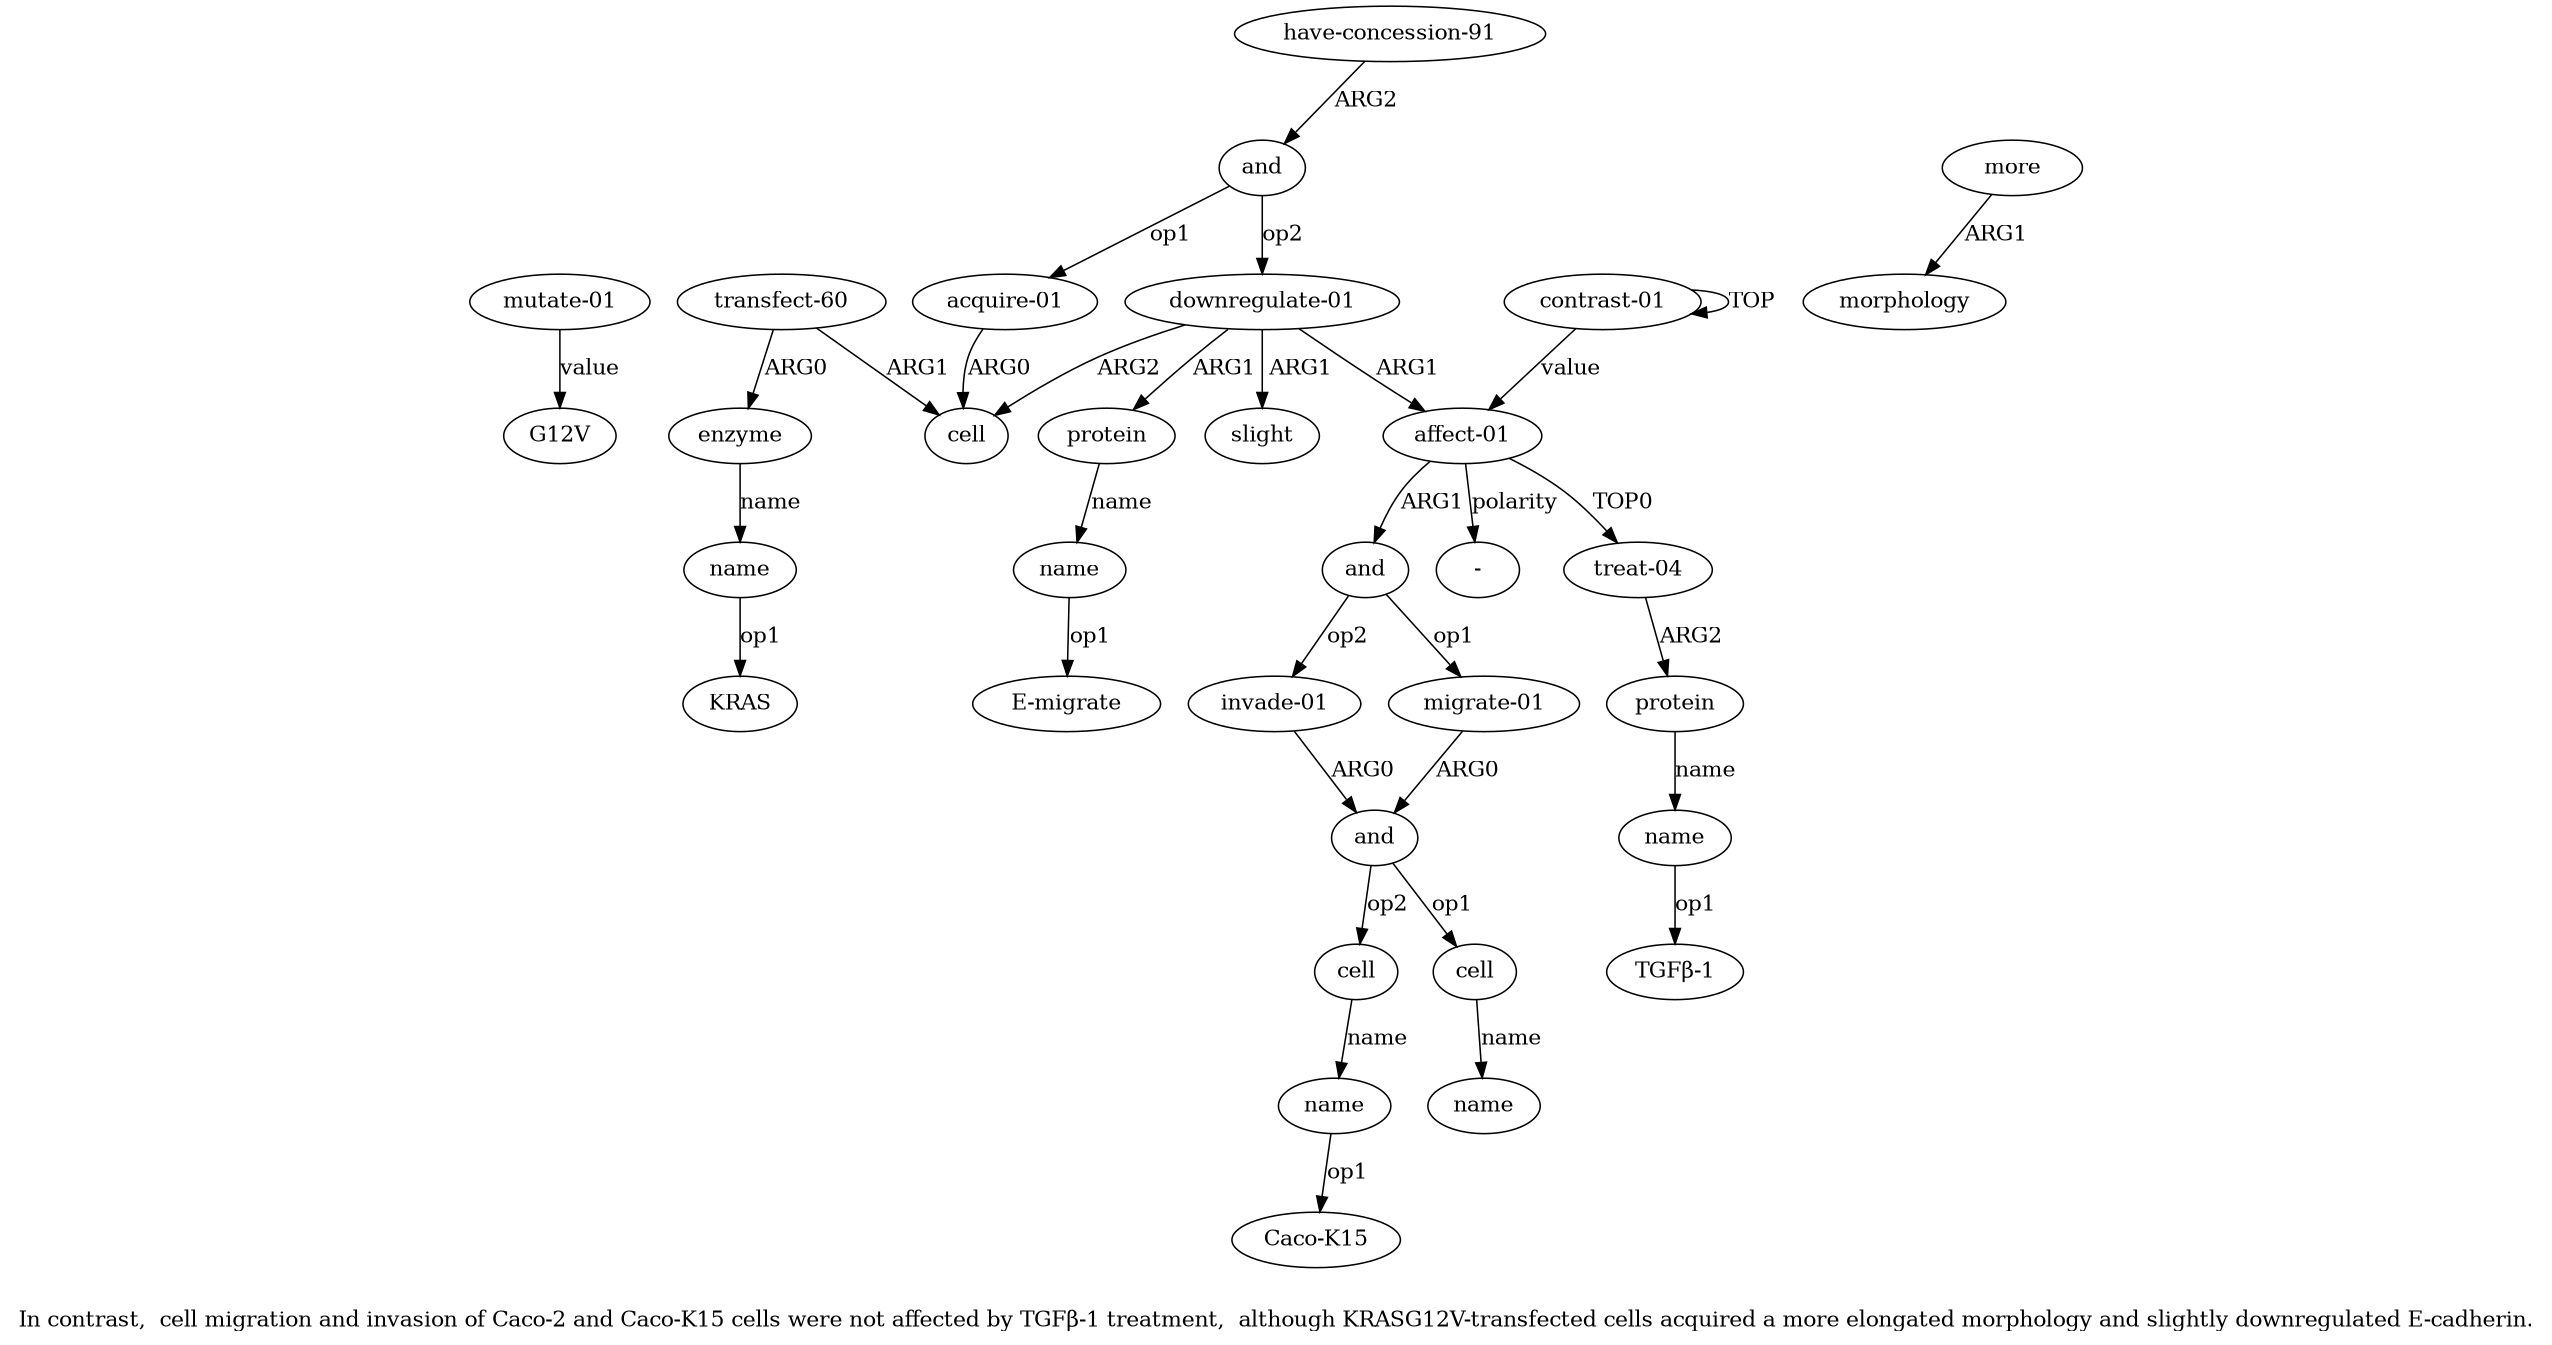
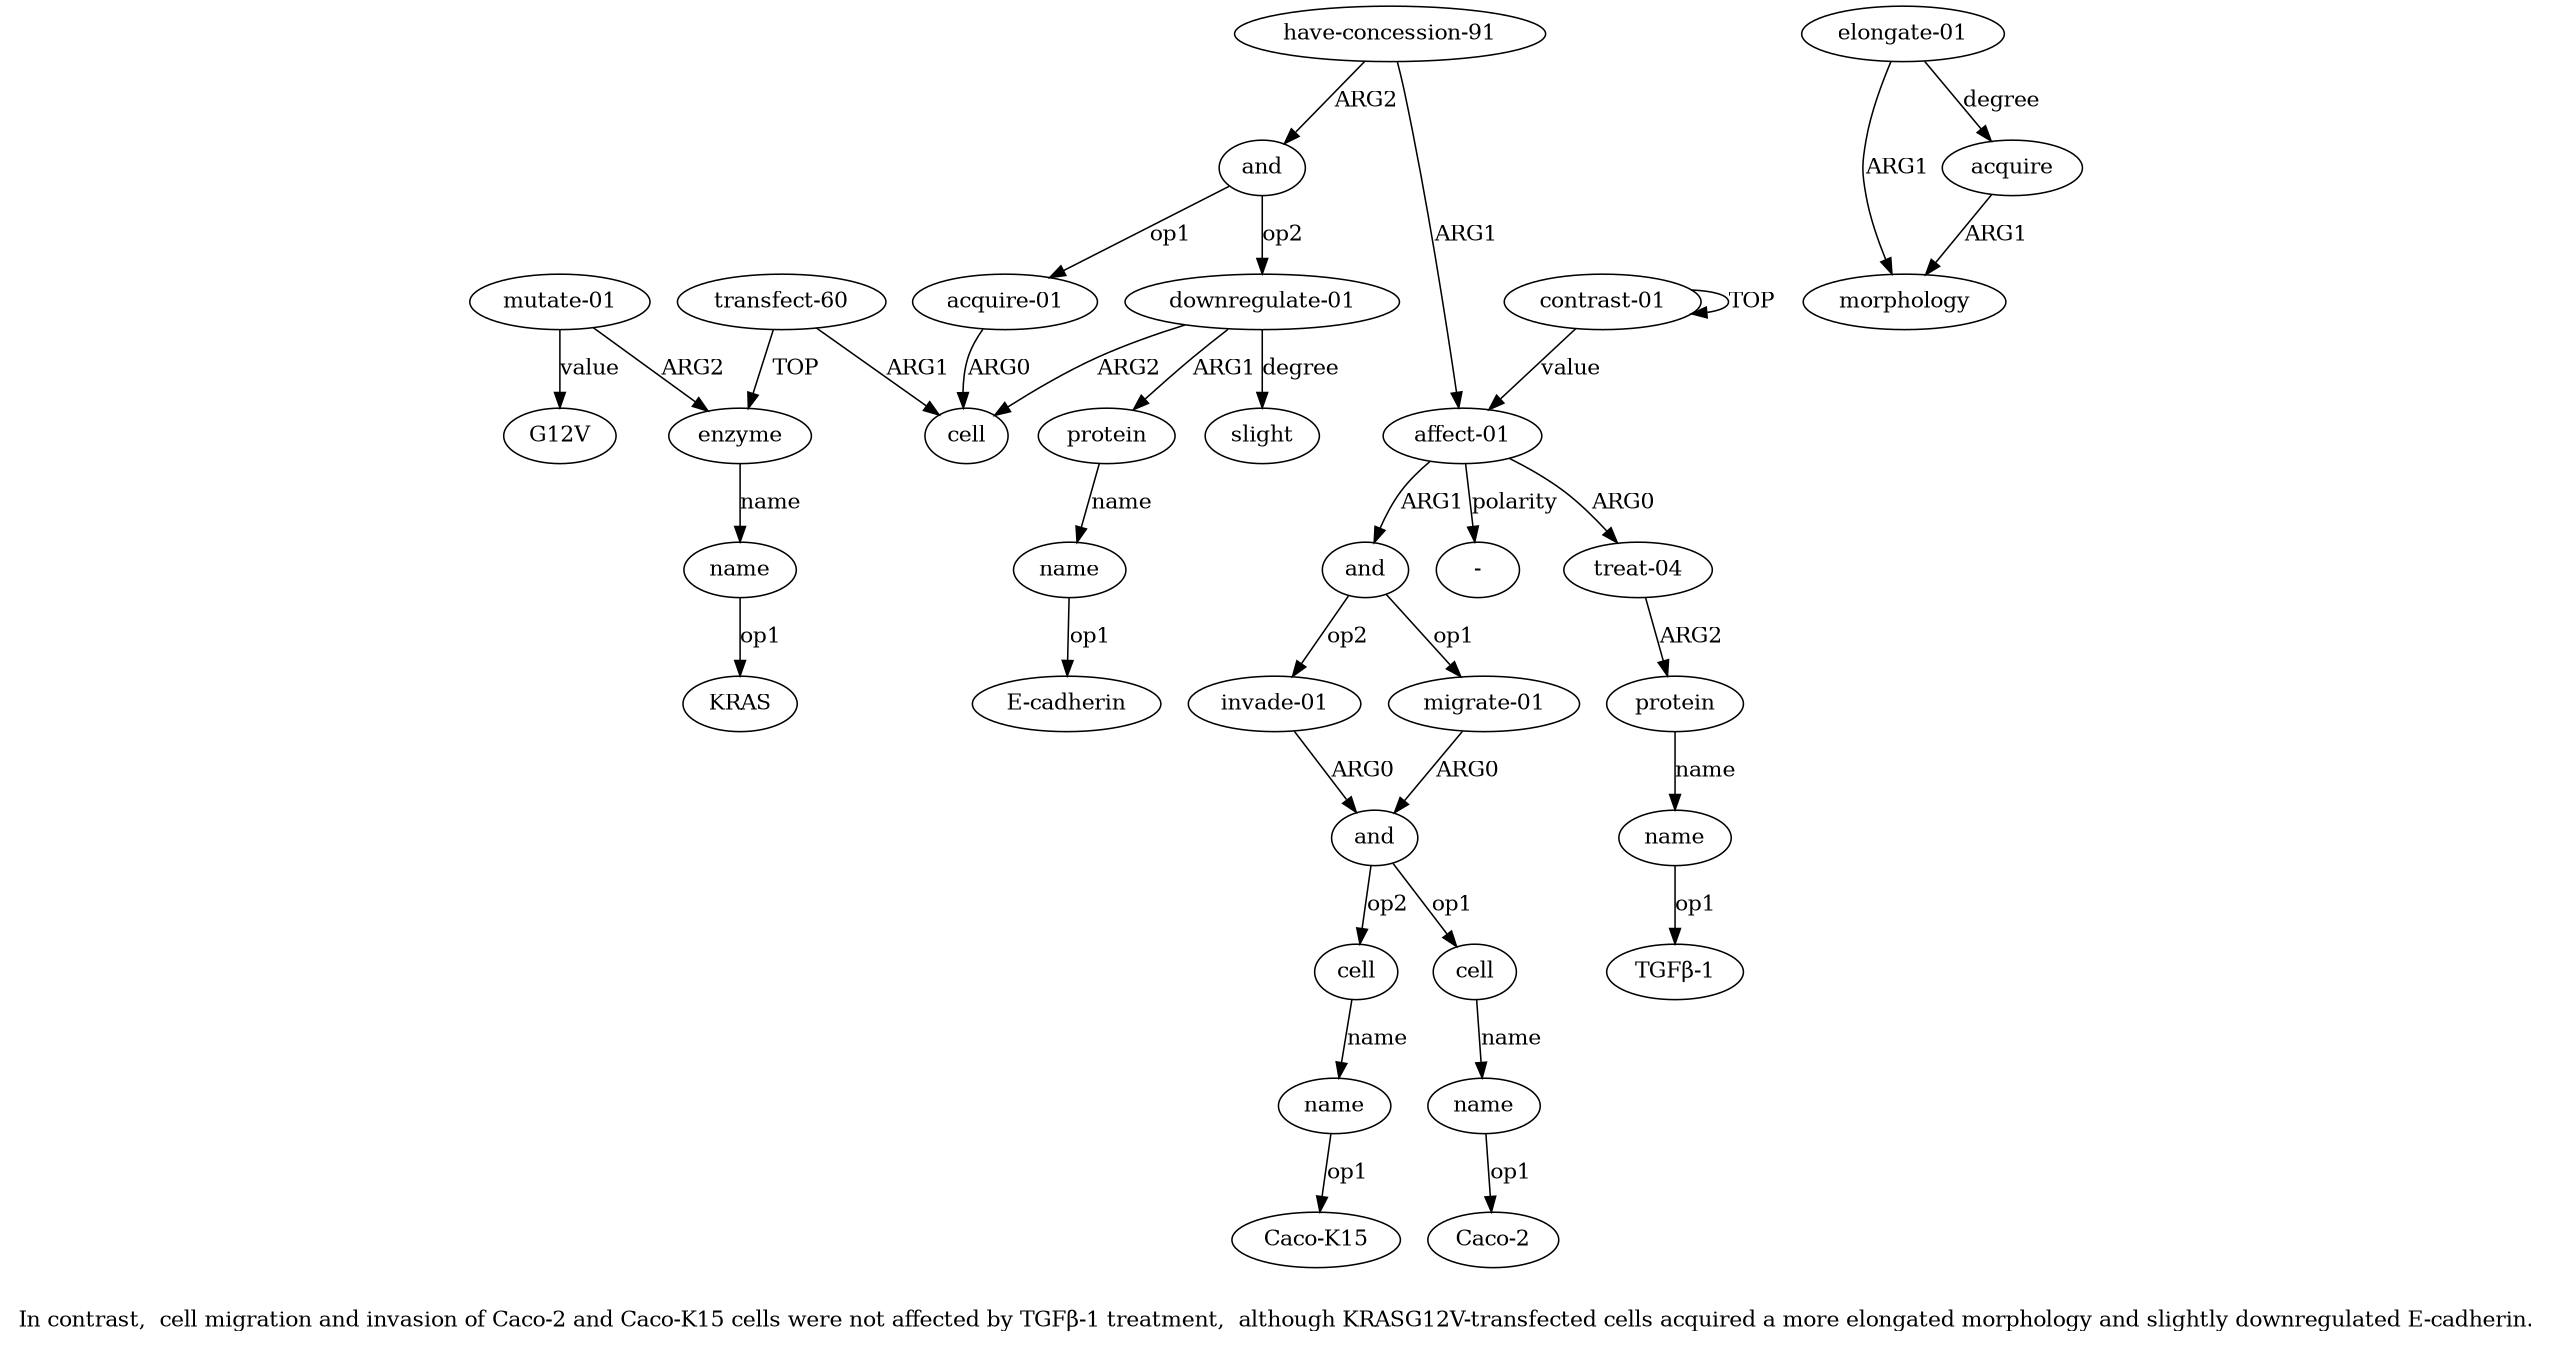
none -> (1903, 34)
(2012, 168) -> (2012, 168)
none -> (644, 365)
(1355, 366) -> (1430, 226)
(796, 369) -> (796, 369)
(1301, 369) -> (1301, 369)
(1623, 503) -> (1623, 503)
(1067, 704) -> (1067, 704)
none -> (1493, 1240)
